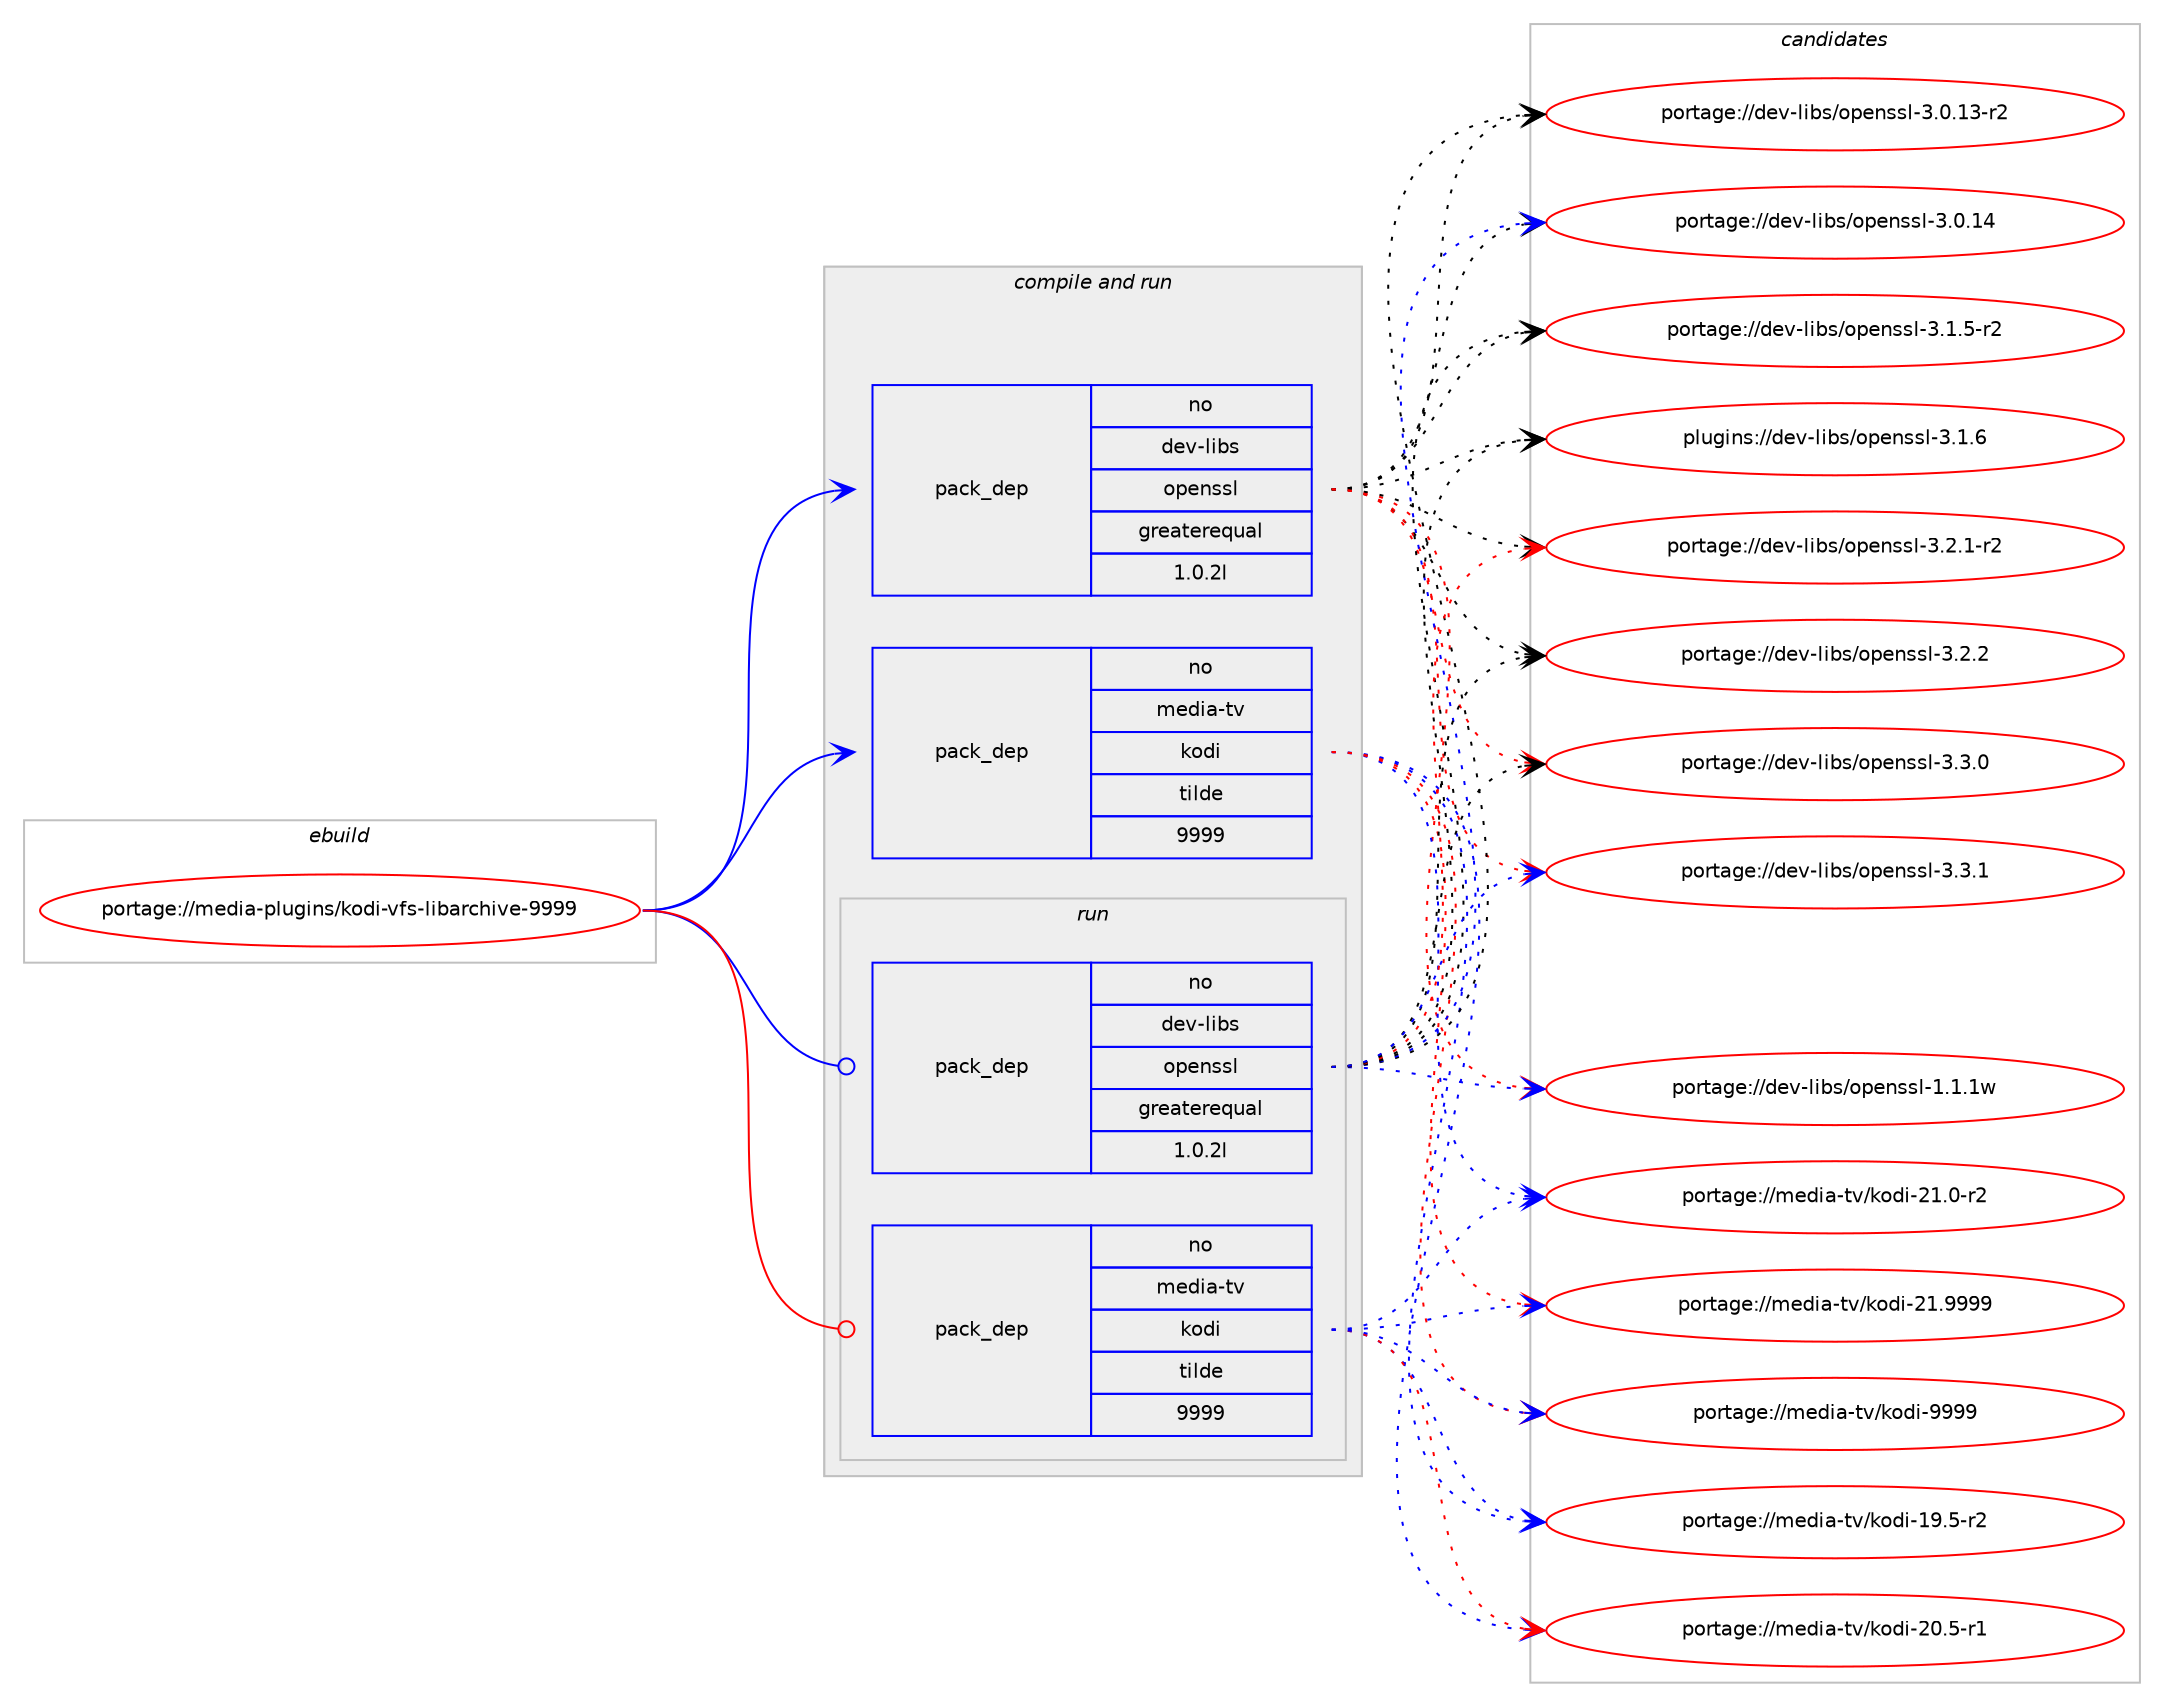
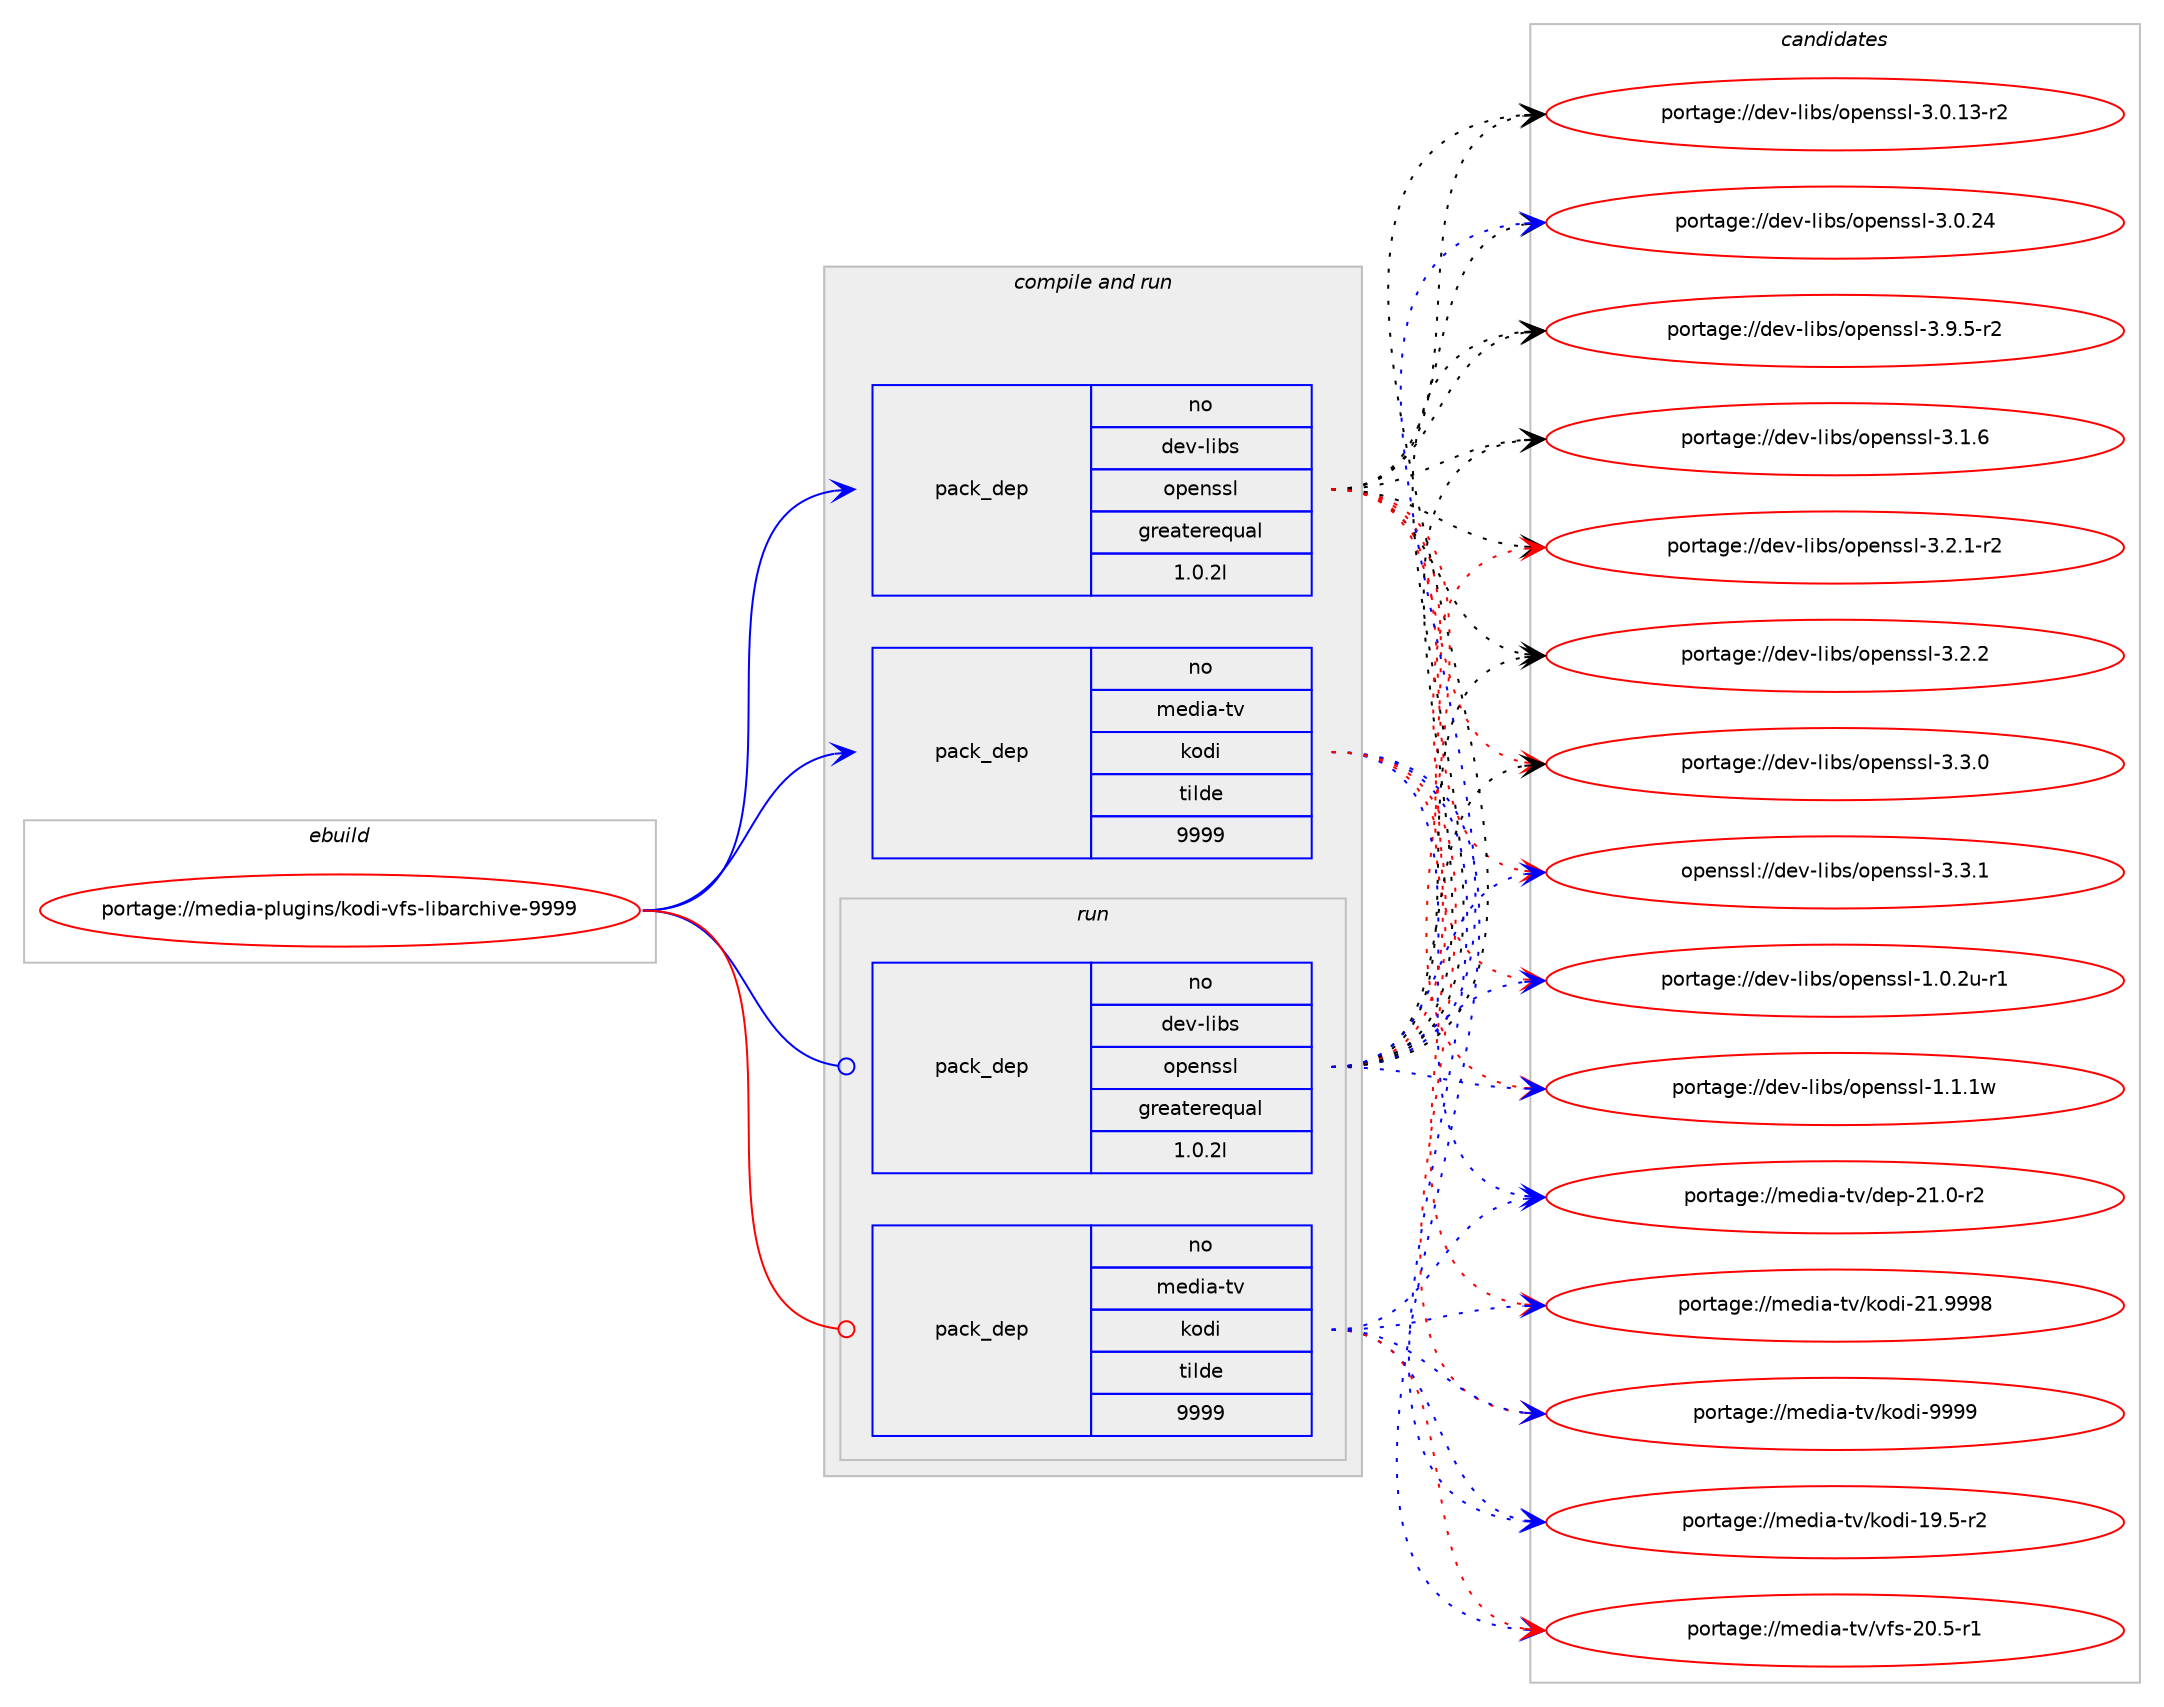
(1835, 223) -> (1835, 223)
(1835, 331) -> (1835, 331)
(1835, 439) -> (1835, 439)
(1835, 872) -> (1835, 872)
none -> (1835, 981)
(1835, 1197) -> (1835, 1197)
(1835, 1306) -> (1835, 1306)
(1835, 1631) -> (1835, 1631)
